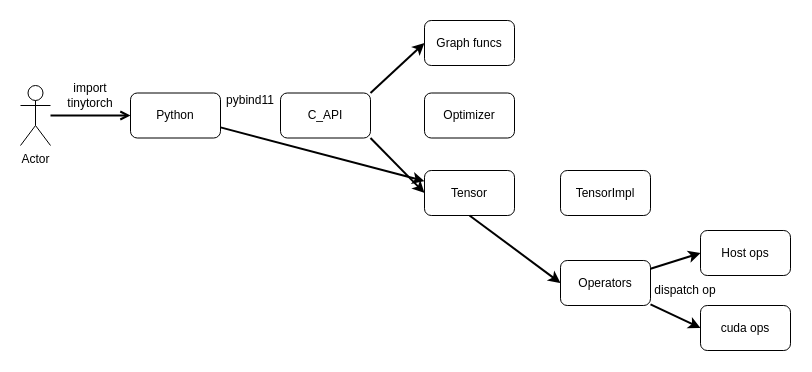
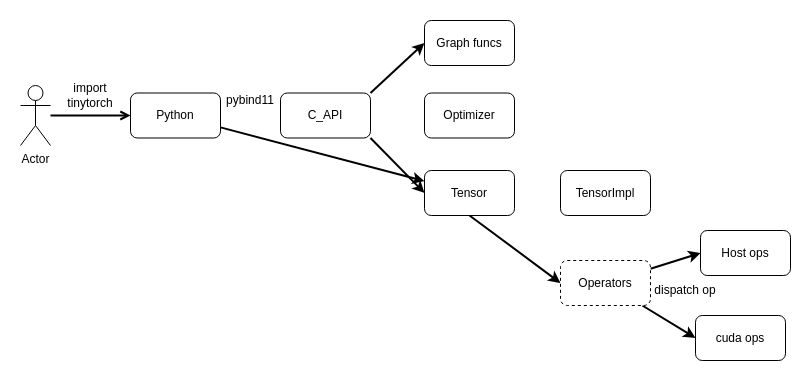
(606, 283) -> (606, 283)
(746, 328) -> (741, 338)
